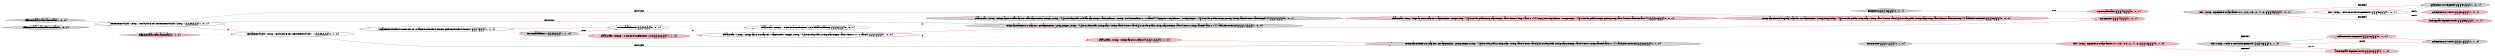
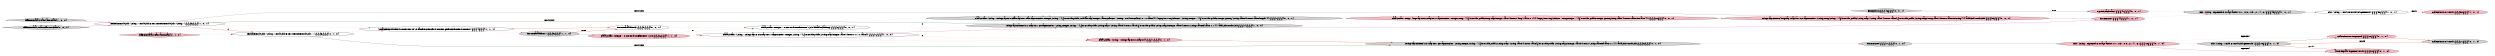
(2456, 5) -> none
(2456, 21) -> none
